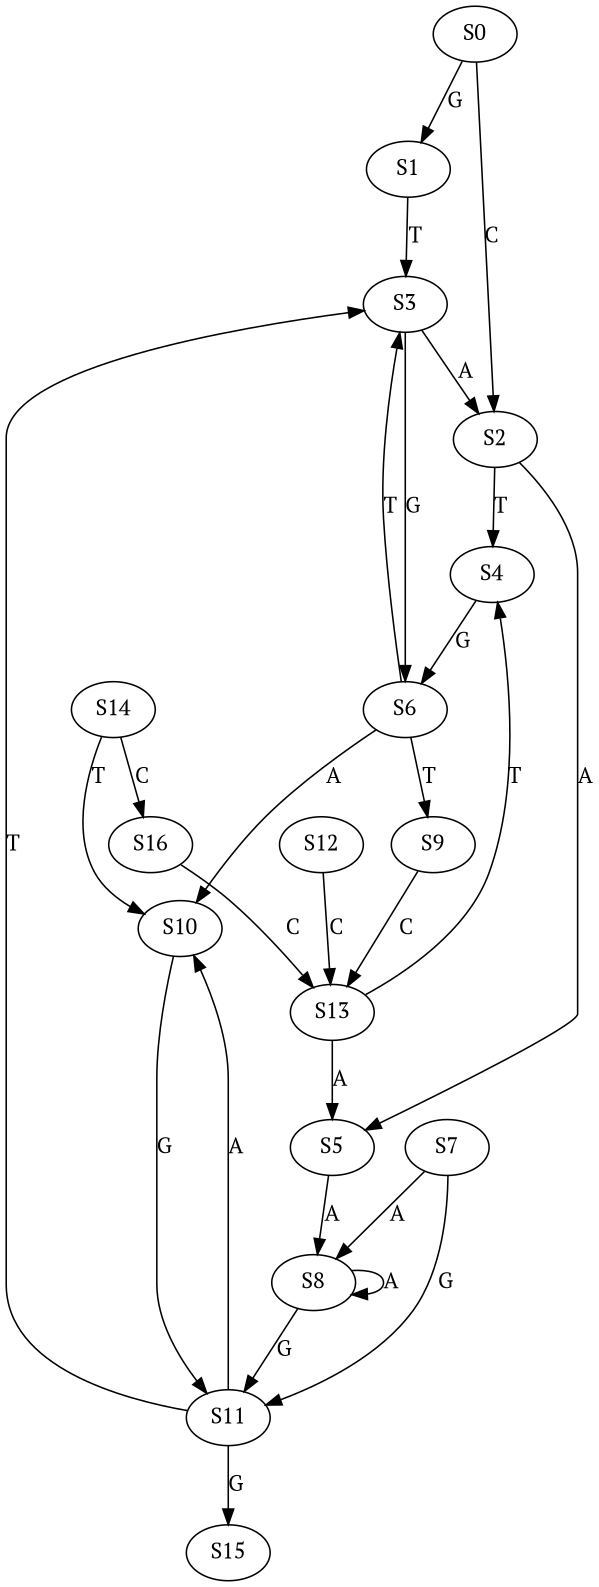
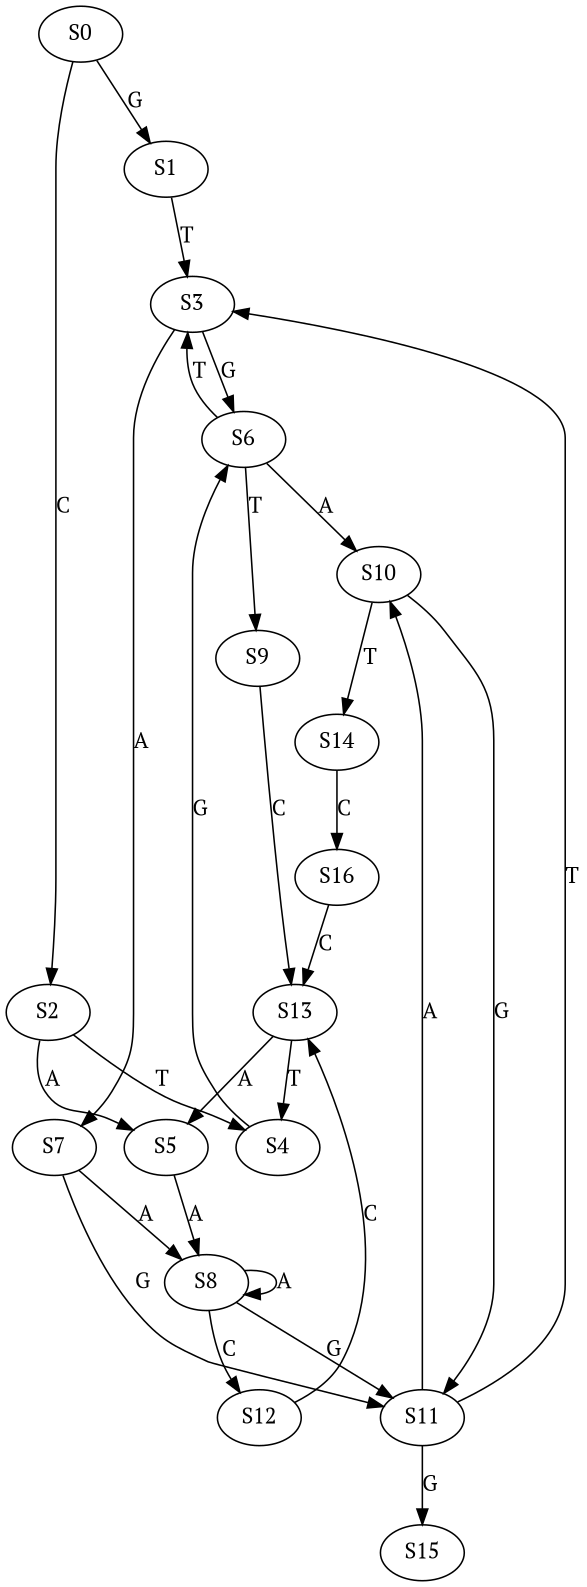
(446, 366) -> (134, 723)
(83, 829) -> (360, 651)
none -> (217, 1346)
